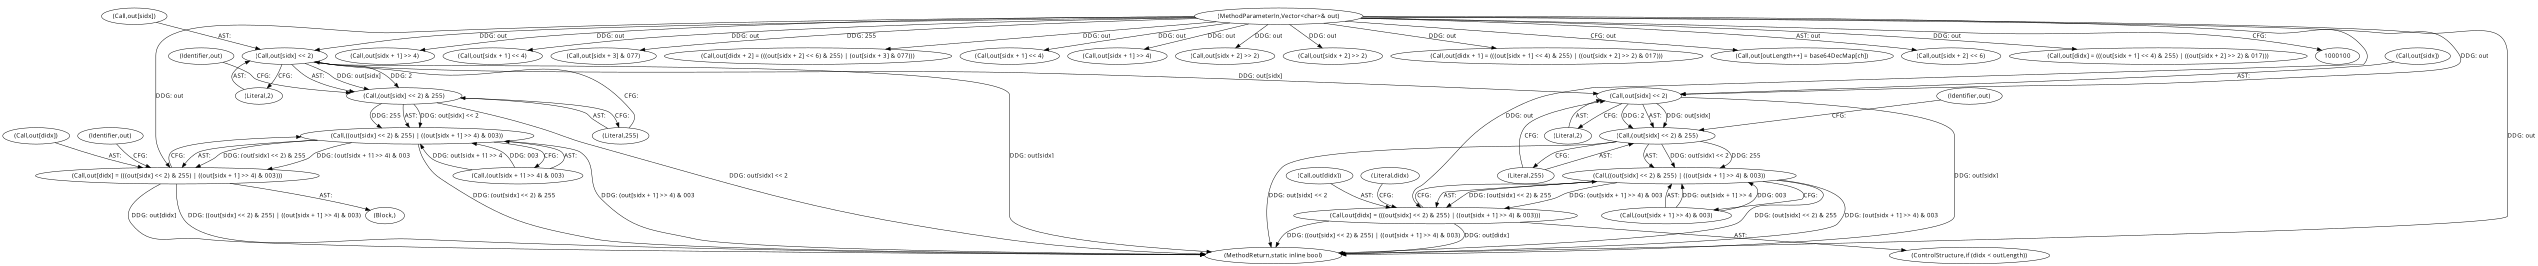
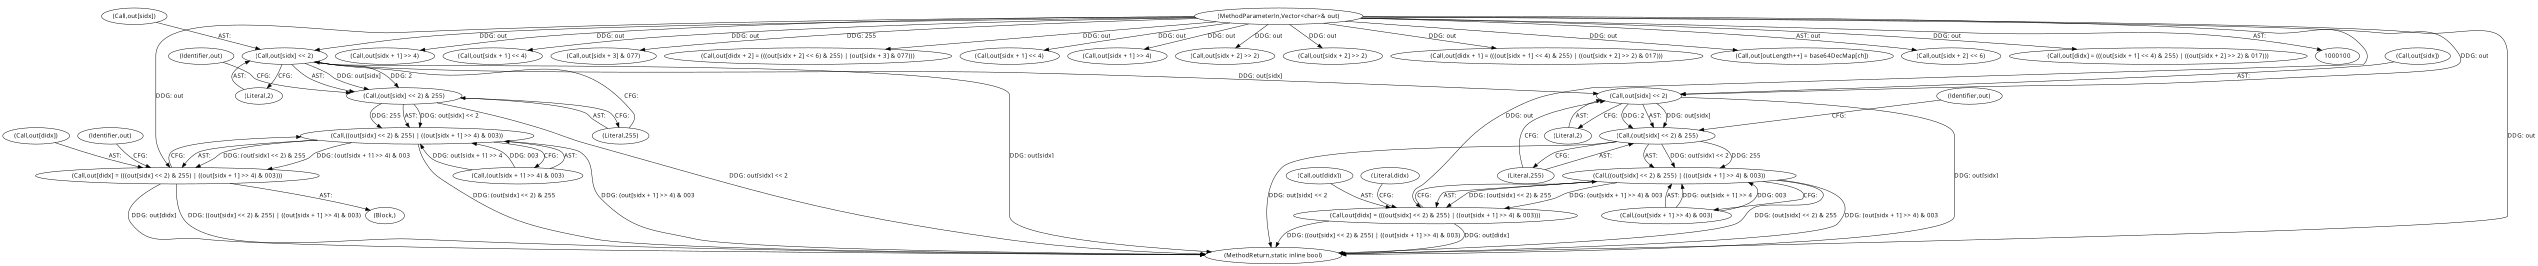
(1603, 36) -> (1603, 36)
(2260, 36) -> (2260, 36)
(1969, 255) -> none
